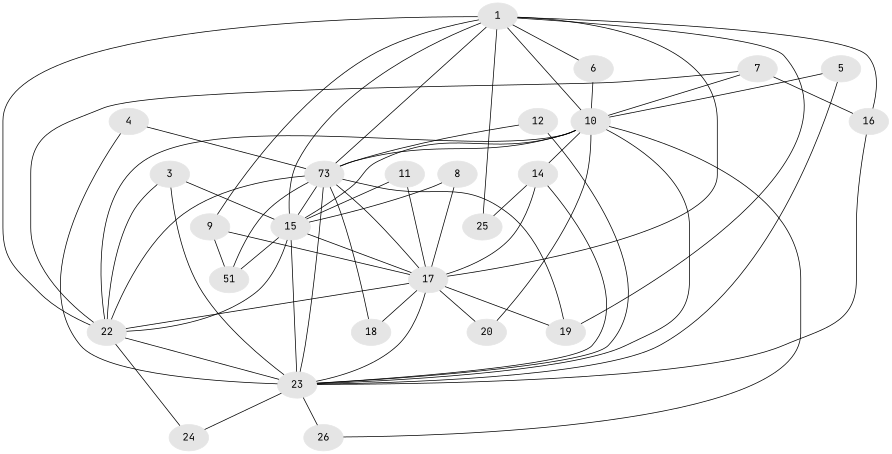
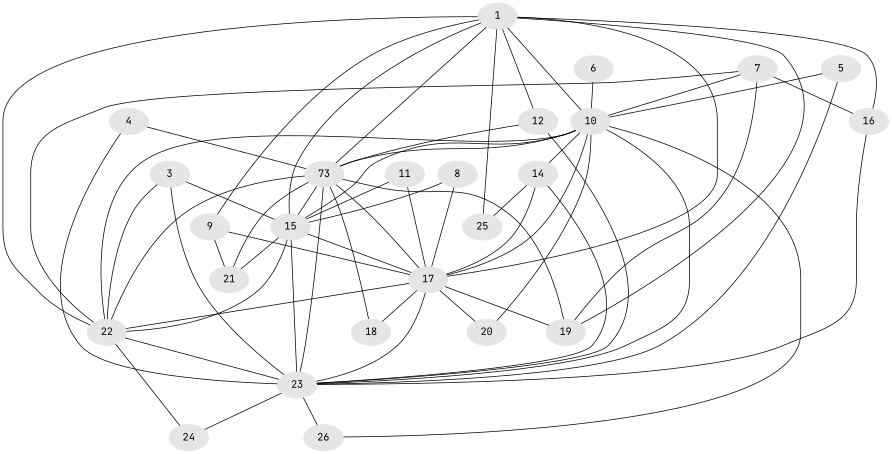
(546, 42) -> (518, 69)
none -> (695, 222)
none -> (540, 228)
(229, 280) -> (229, 280)
